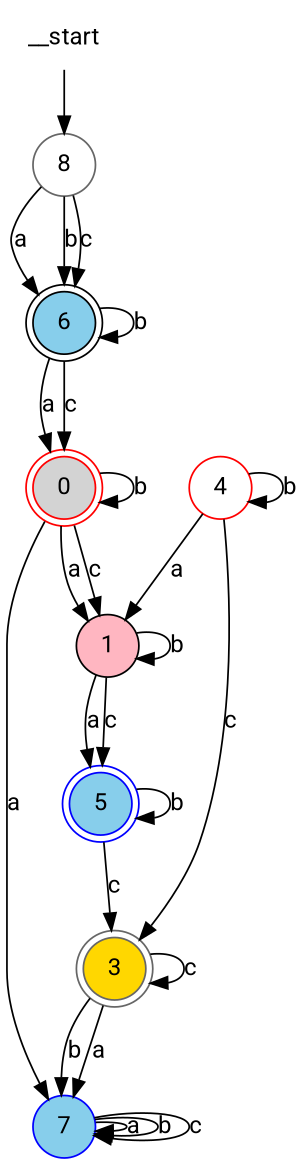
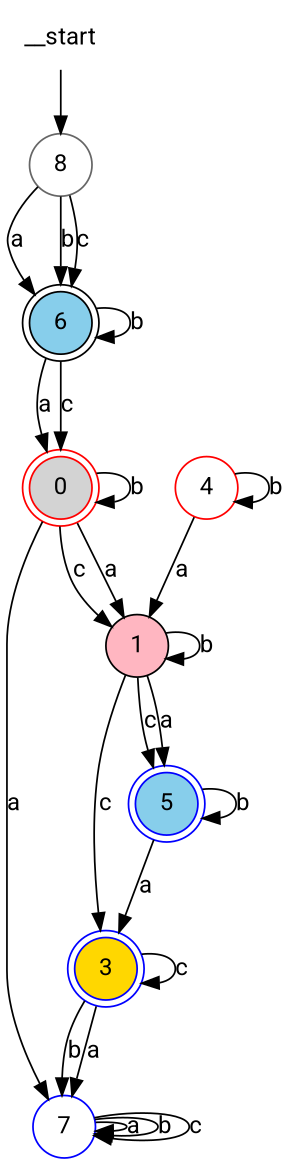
(223, 730) -> (96, 792)
(115, 886) -> (146, 886)
(115, 969) -> (106, 969)
(64, 1127) -> (64, 1127)
